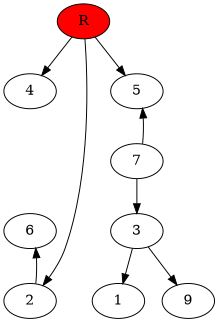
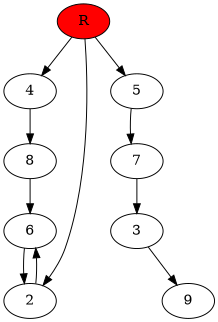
(143, 131) -> (130, 121)
none -> (30, 161)
none -> (24, 261)
(118, 301) -> none
